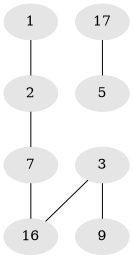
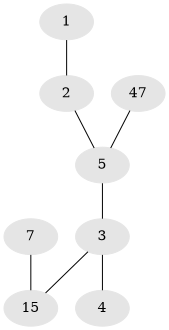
(102, 22) -> (138, 93)
(31, 129) -> (85, 129)
none -> (102, 201)
(31, 237) -> (31, 308)
(102, 237) -> (102, 308)
